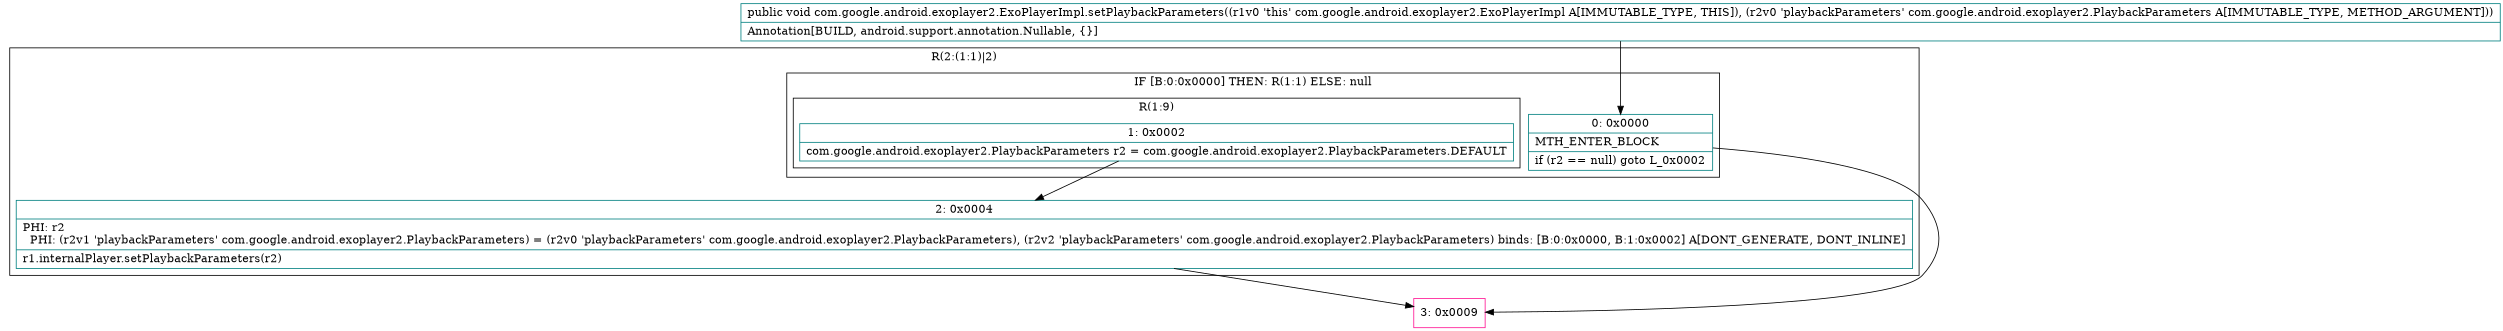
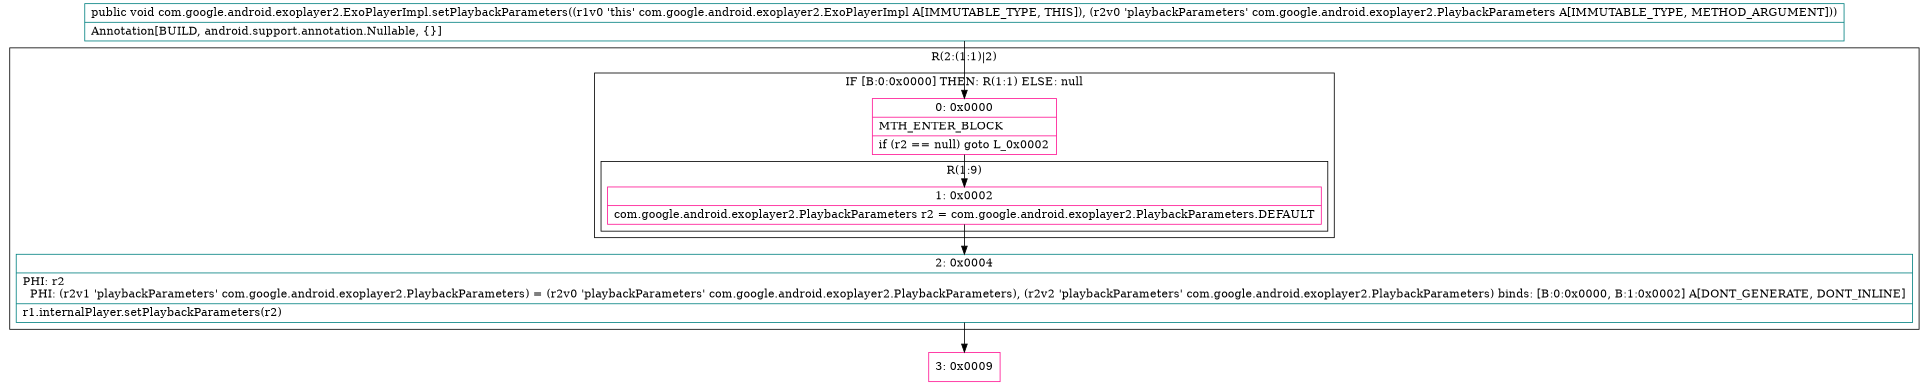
(1157, 142) -> (964, 206)
(1621, 142) -> (964, 127)
(1861, 294) -> (964, 167)
